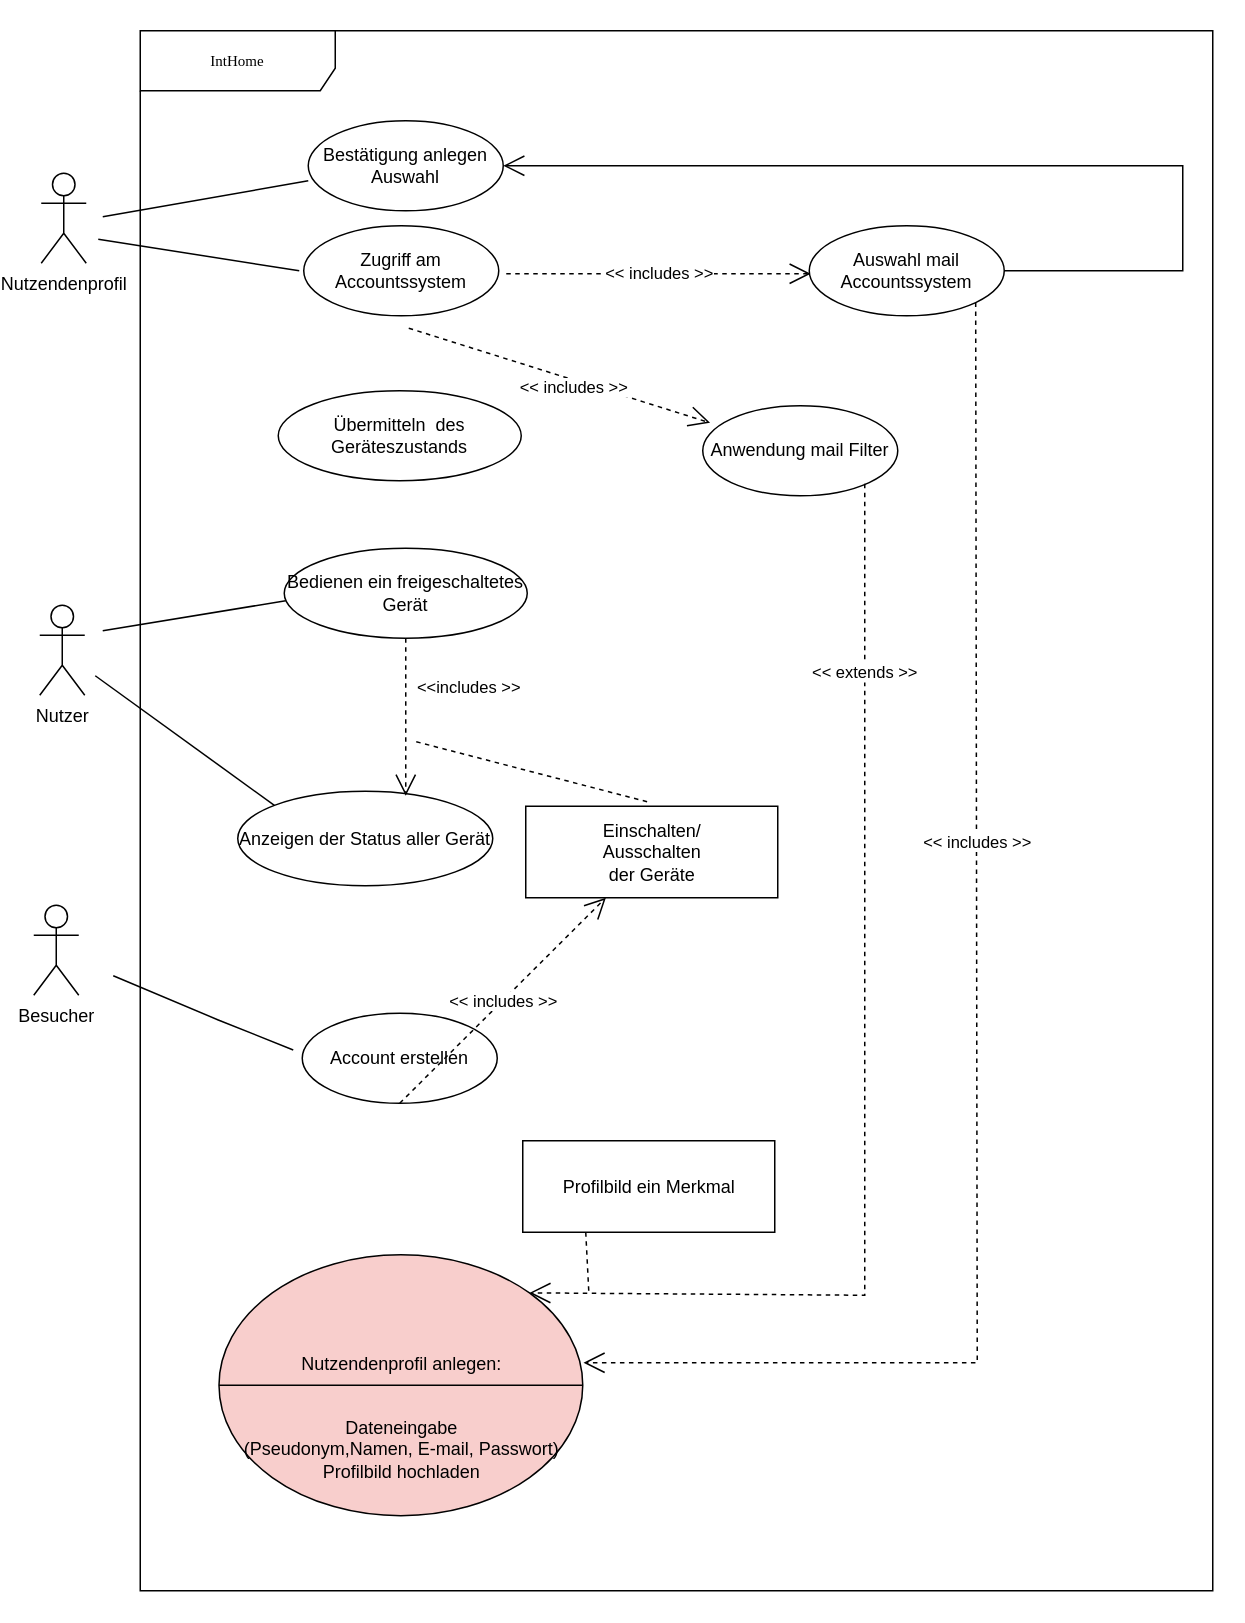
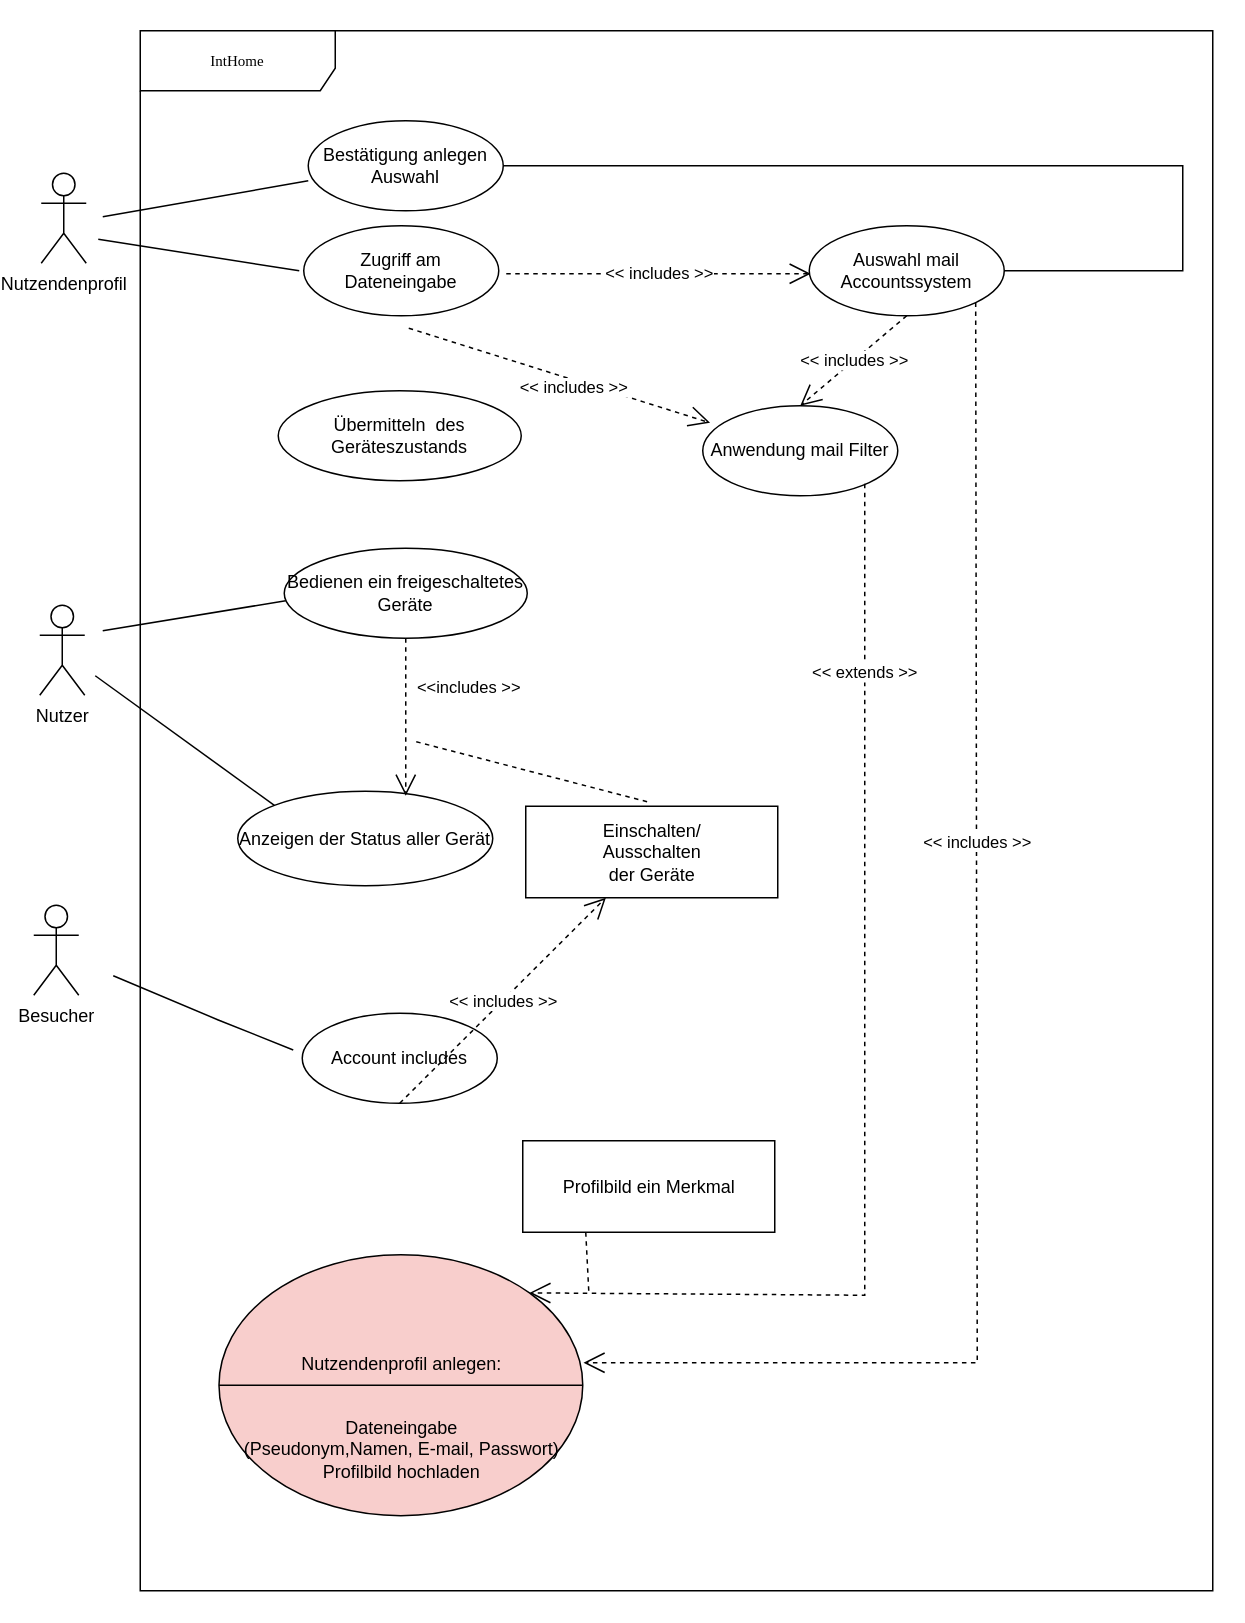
(510, 166) -> (509, 166)
(401, 271) -> (401, 271)
none -> (876, 342)
(406, 593) -> (406, 593)
(400, 1058) -> (400, 1058)
